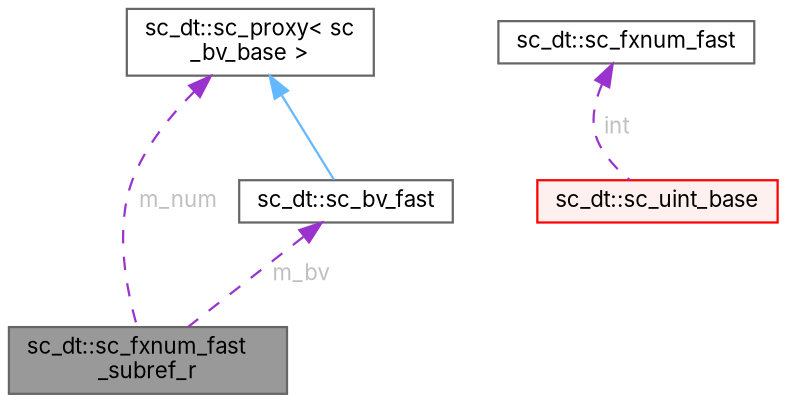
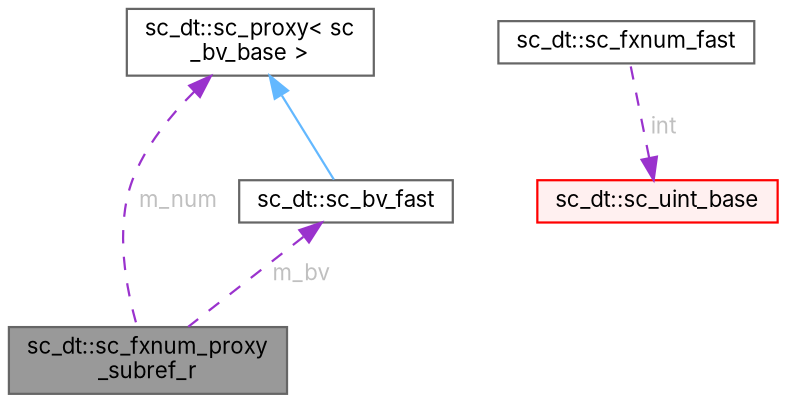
(596, 137) -> (640, 111)
(148, 360) -> (148, 360)
